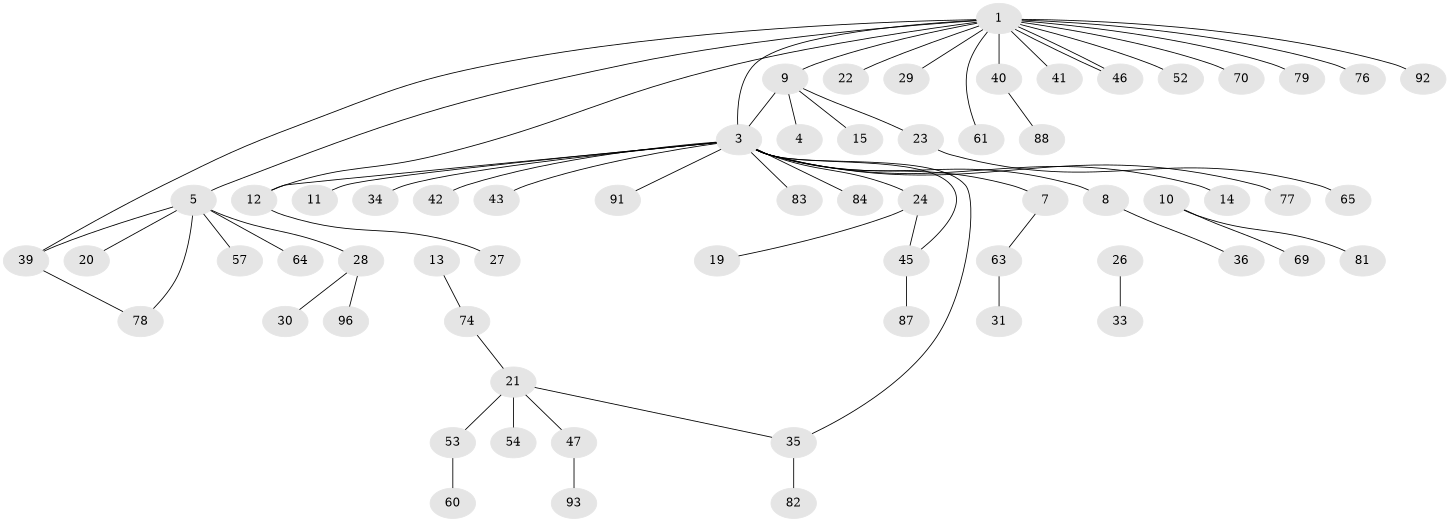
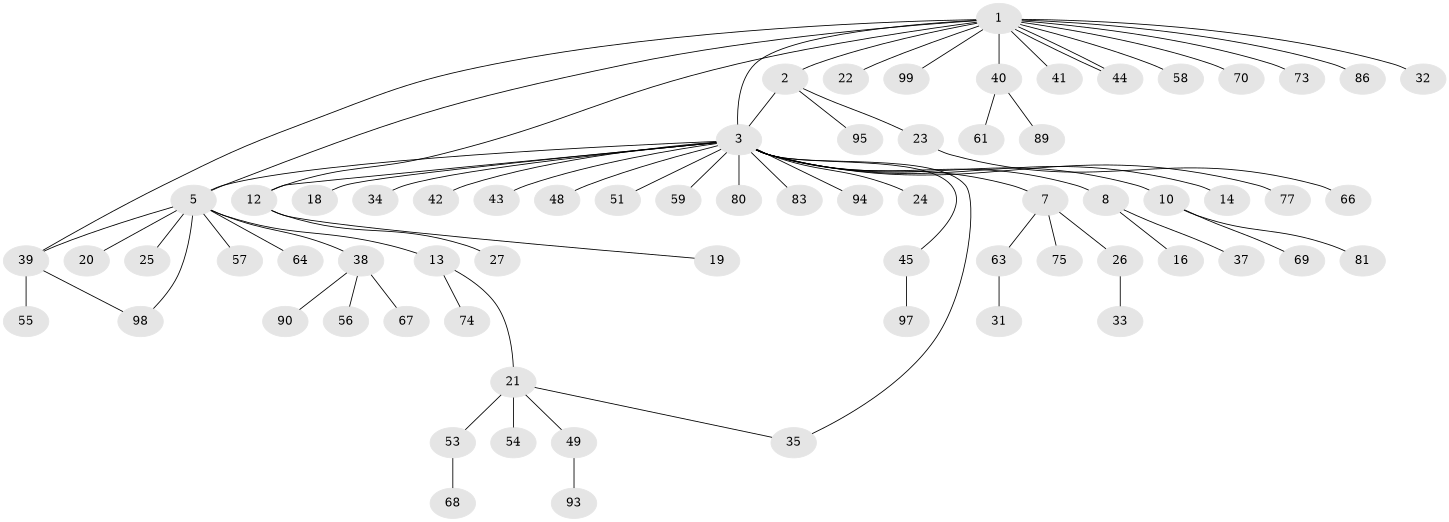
(967, 76) -> (990, 109)
(785, 79) -> (785, 79)
(906, 79) -> (906, 79)
(1120, 79) -> (1120, 79)
(1181, 79) -> (1181, 79)
(1302, 79) -> (1302, 79)
(1363, 79) -> (1363, 79)
(1423, 79) -> (1423, 79)
(800, 140) -> none
(860, 140) -> (860, 140)
(1042, 140) -> (1042, 140)
none -> (462, 156)
none -> (953, 170)
(315, 200) -> (315, 200)
none -> (557, 200)
(618, 200) -> (618, 200)
none -> (678, 200)
none -> (739, 200)
(860, 200) -> (860, 200)
(1348, 200) -> (1348, 200)
(914, 230) -> none
none -> (1083, 231)
none -> (314, 233)
(822, 237) -> (482, 239)
none -> (147, 261)
(361, 261) -> (361, 261)
none -> (1060, 261)
none -> (1181, 261)
(1241, 261) -> (1241, 261)
none -> (26, 322)
(141, 322) -> (141, 322)
(285, 322) -> (285, 322)
(346, 322) -> (346, 322)
none -> (407, 322)
(906, 322) -> (906, 322)
(490, 352) -> (499, 309)
(574, 443) -> (574, 443)
(453, 503) -> (453, 503)
(794, 503) -> none
